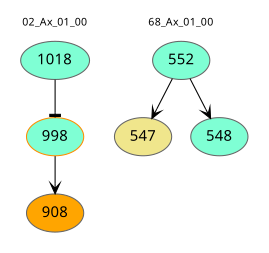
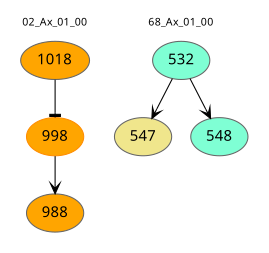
(55, 60) -> (55, 60)
(181, 60) -> (181, 60)
(55, 137) -> (55, 137)
(55, 213) -> (55, 213)
